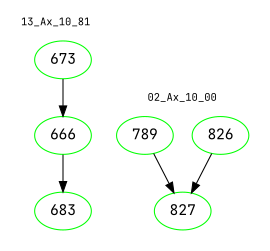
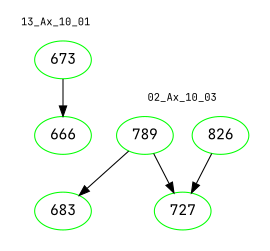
(56, 23) -> (56, 23)
(183, 98) -> (183, 98)
(63, 168) -> (115, 163)
(183, 211) -> (183, 211)
